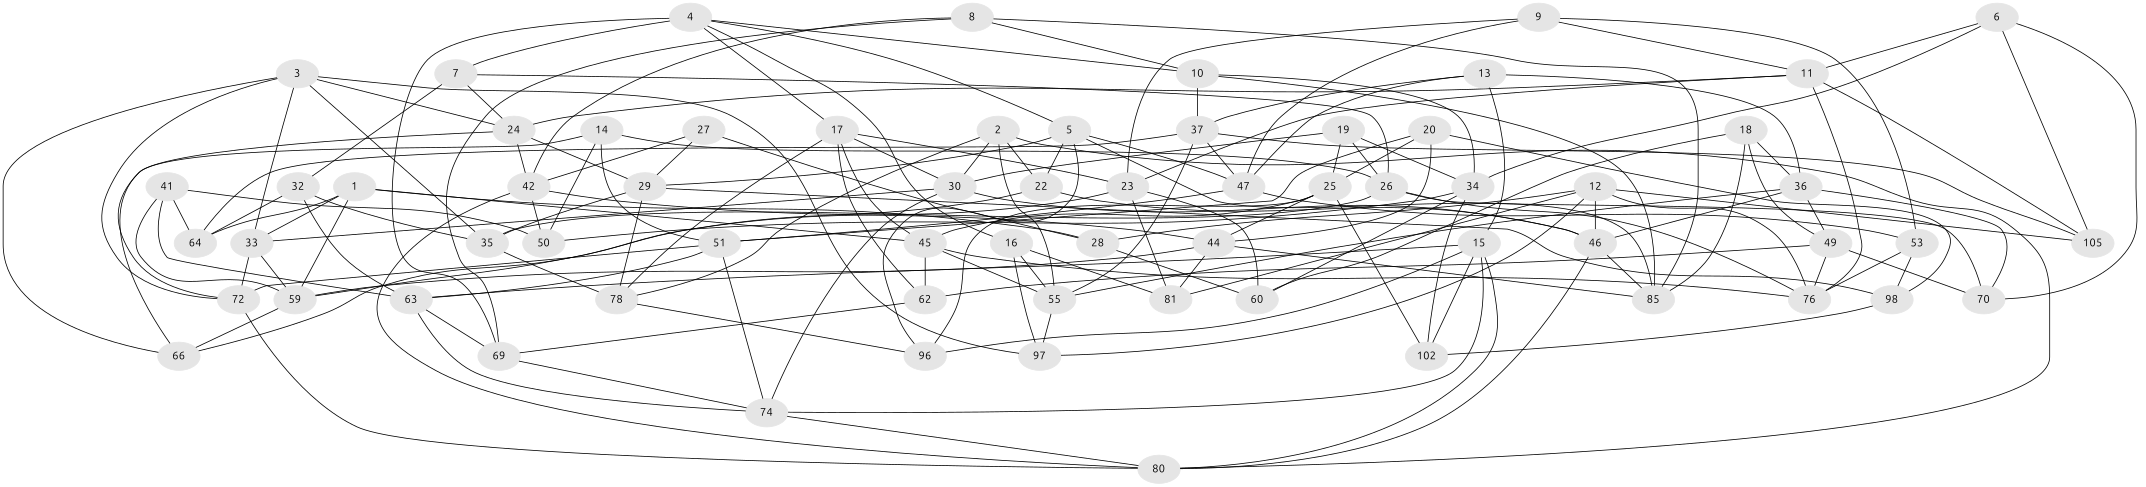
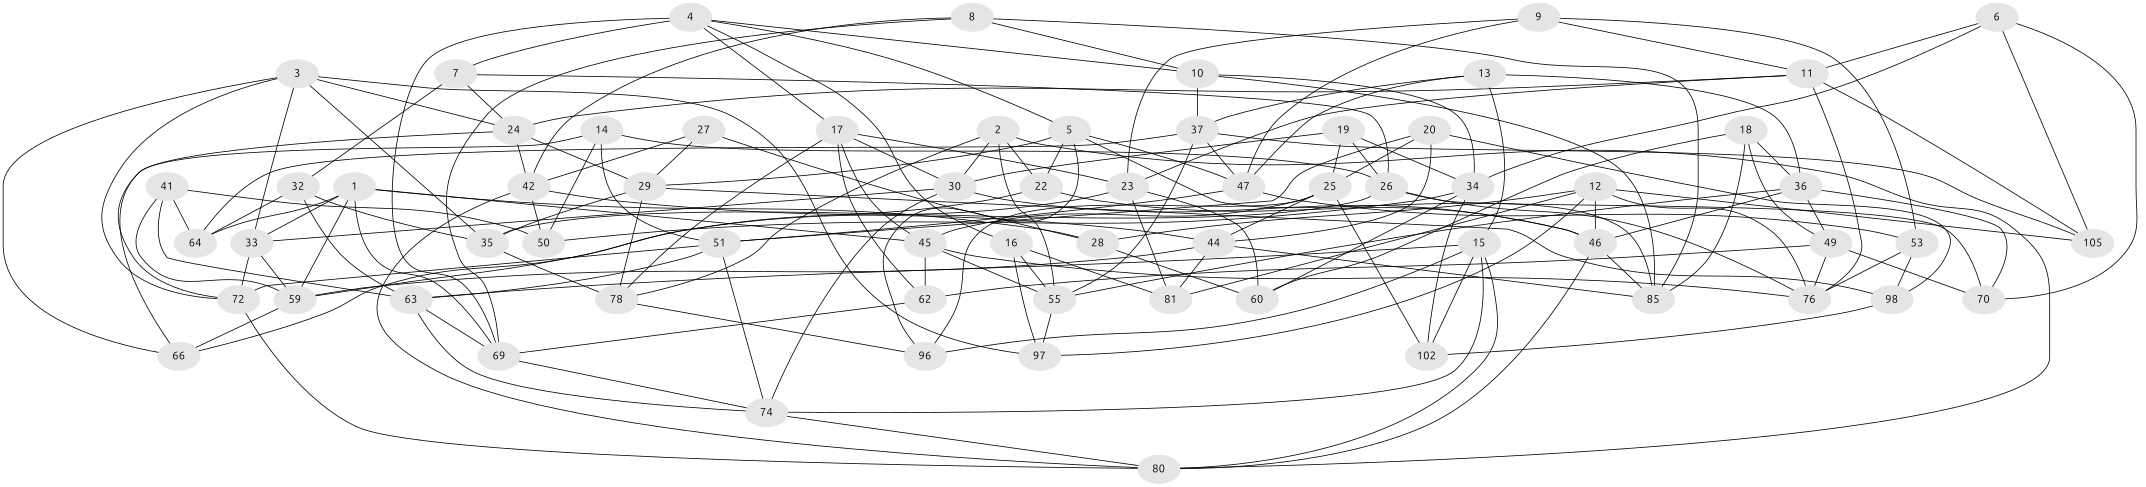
none -> (384, 266)
